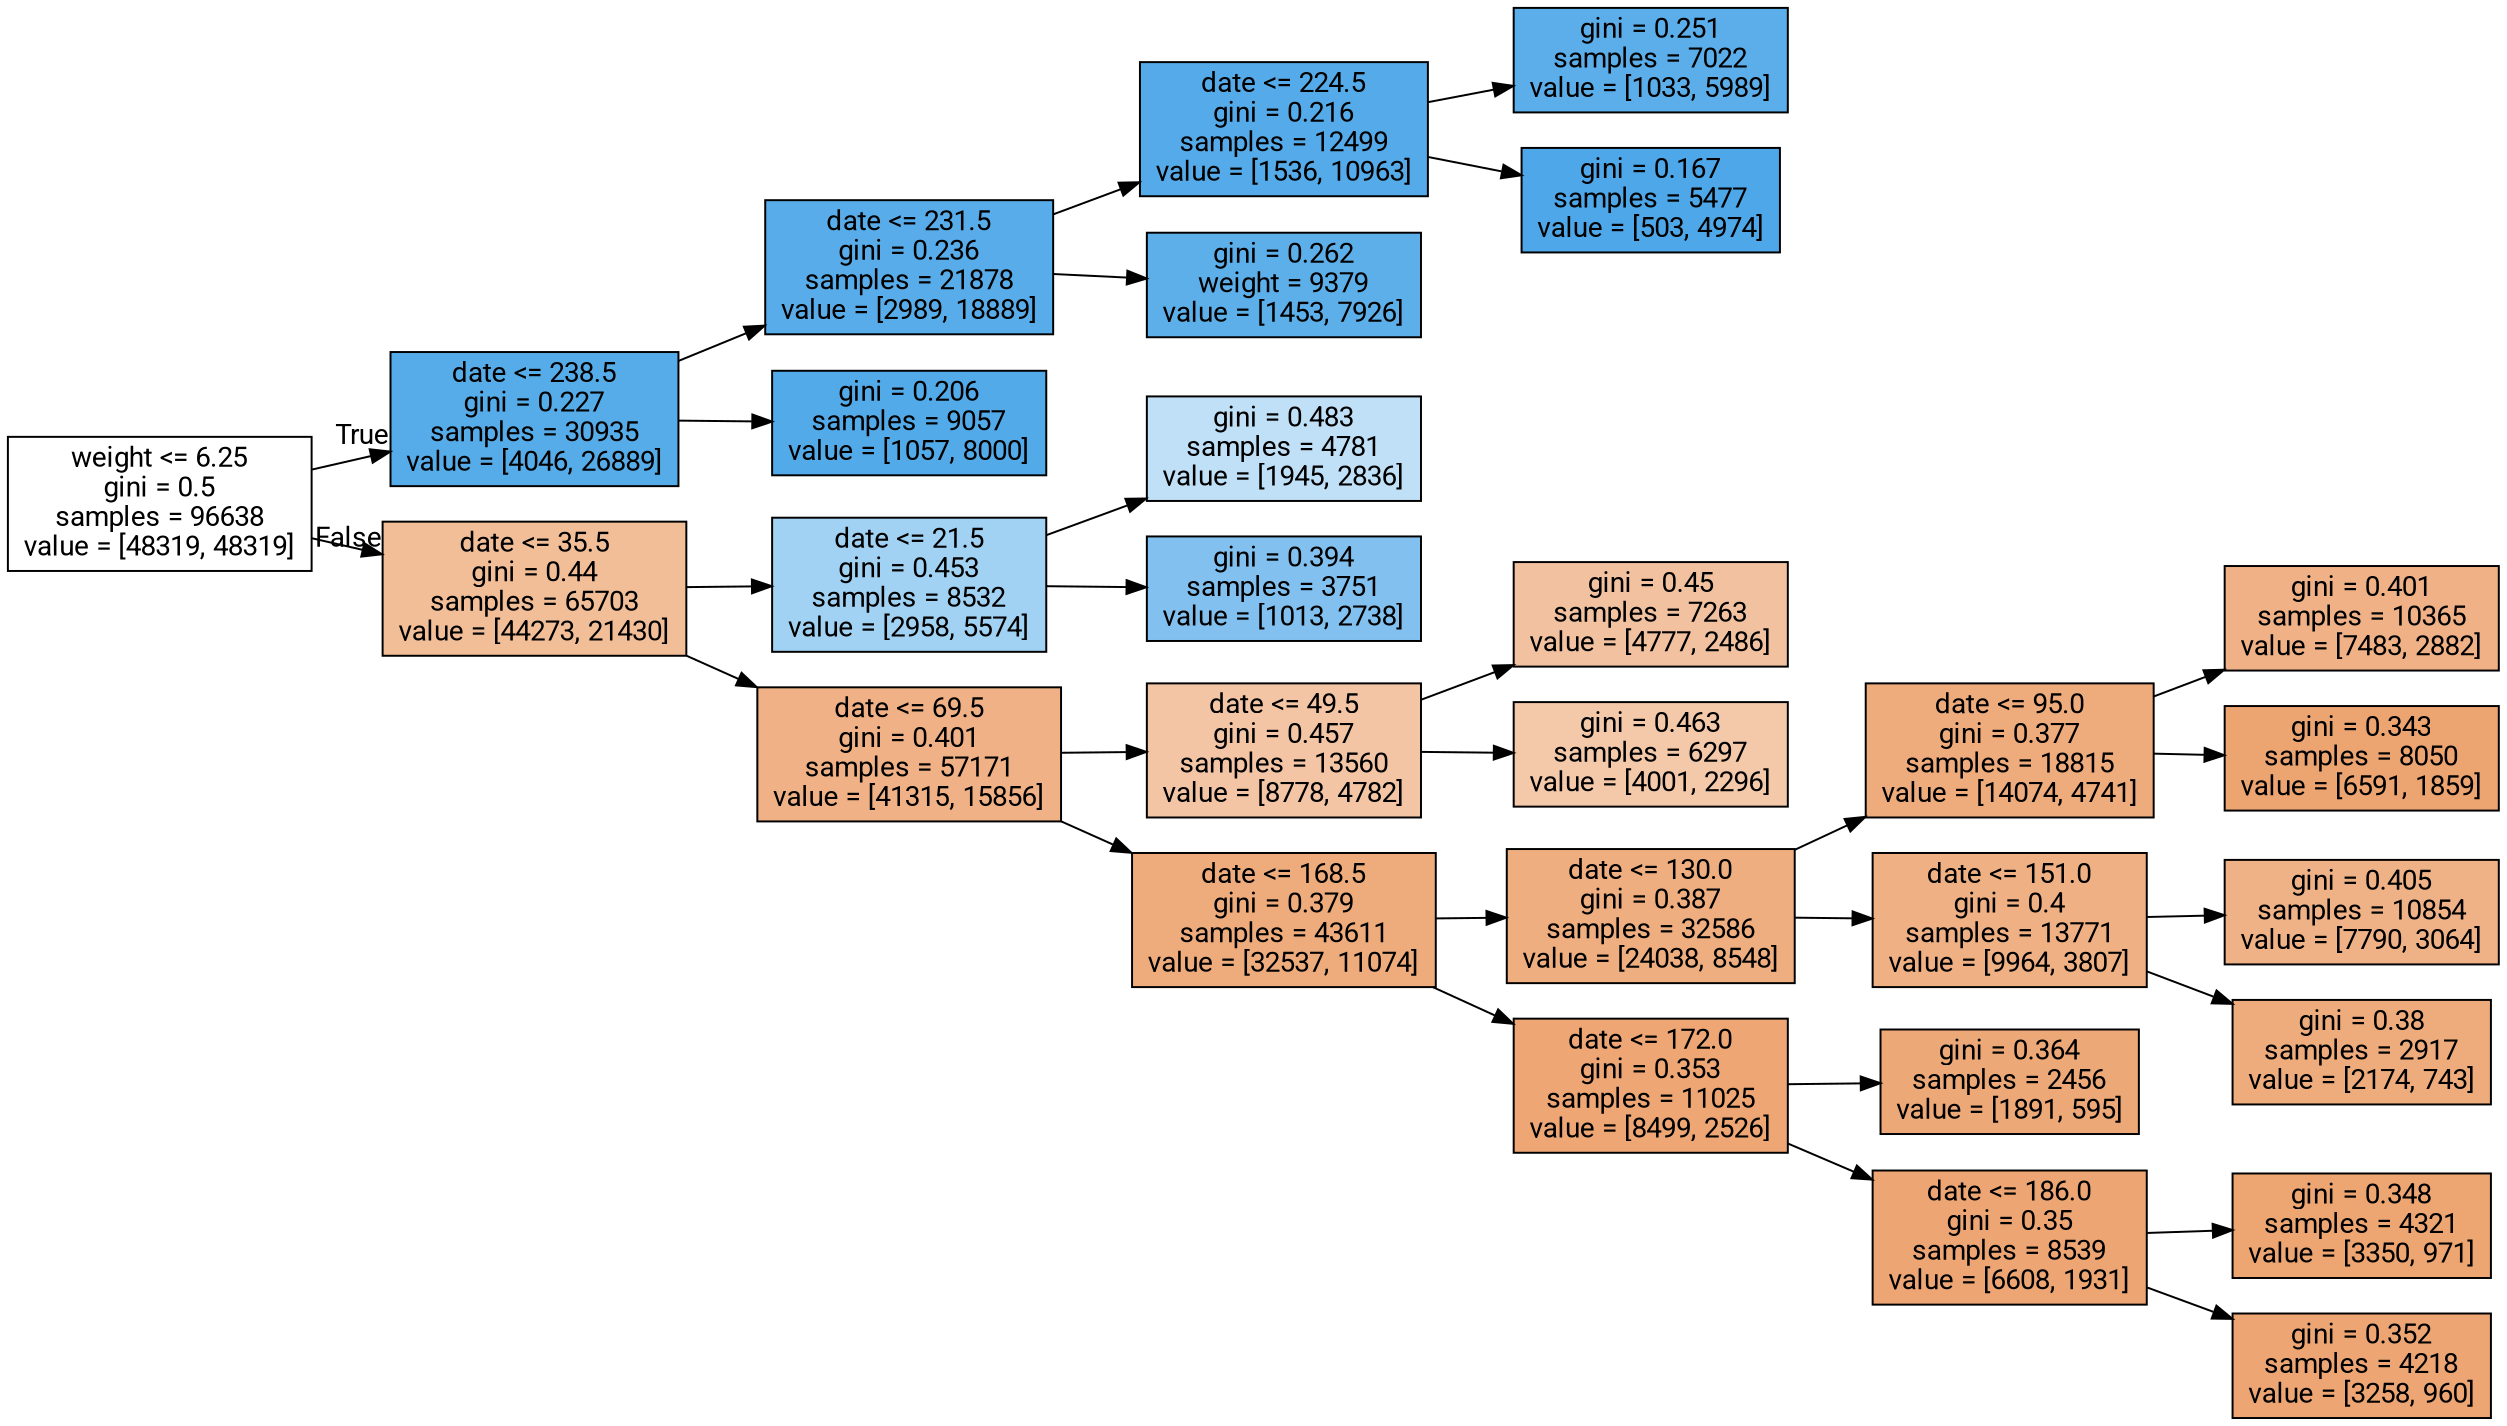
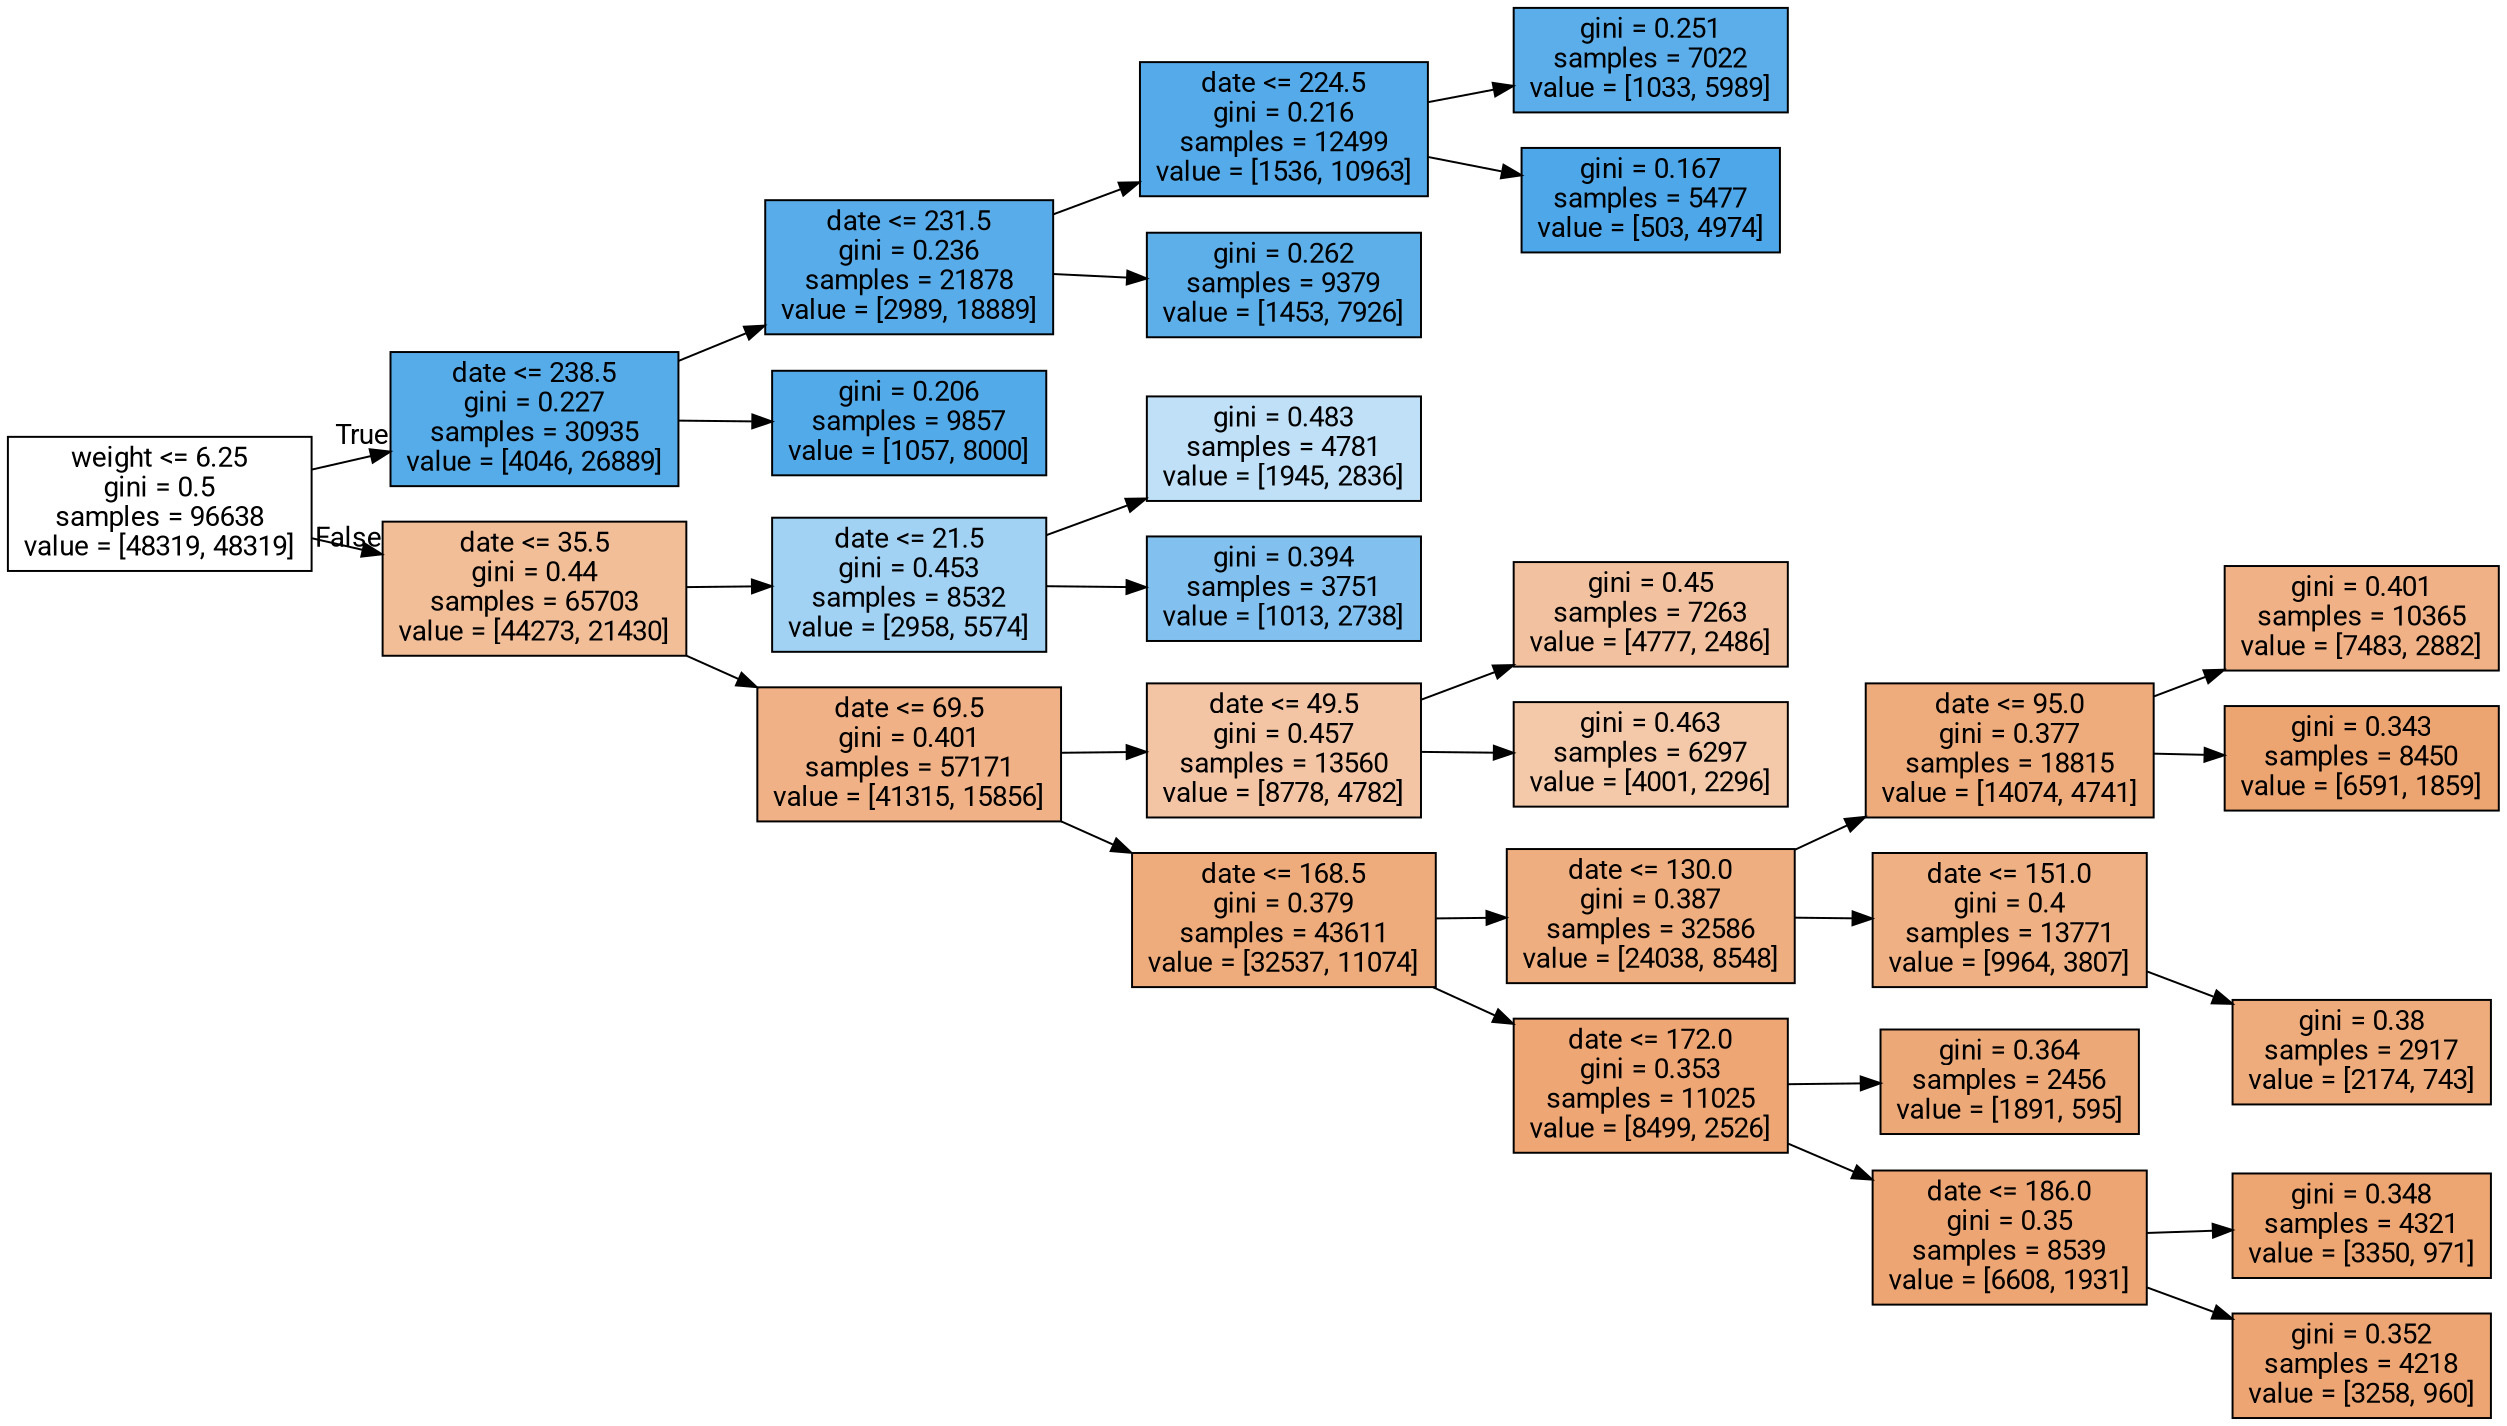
(1284, 285) -> (1284, 285)
(909, 423) -> (909, 423)
(2362, 758) -> (2362, 758)
(2362, 912) -> none
